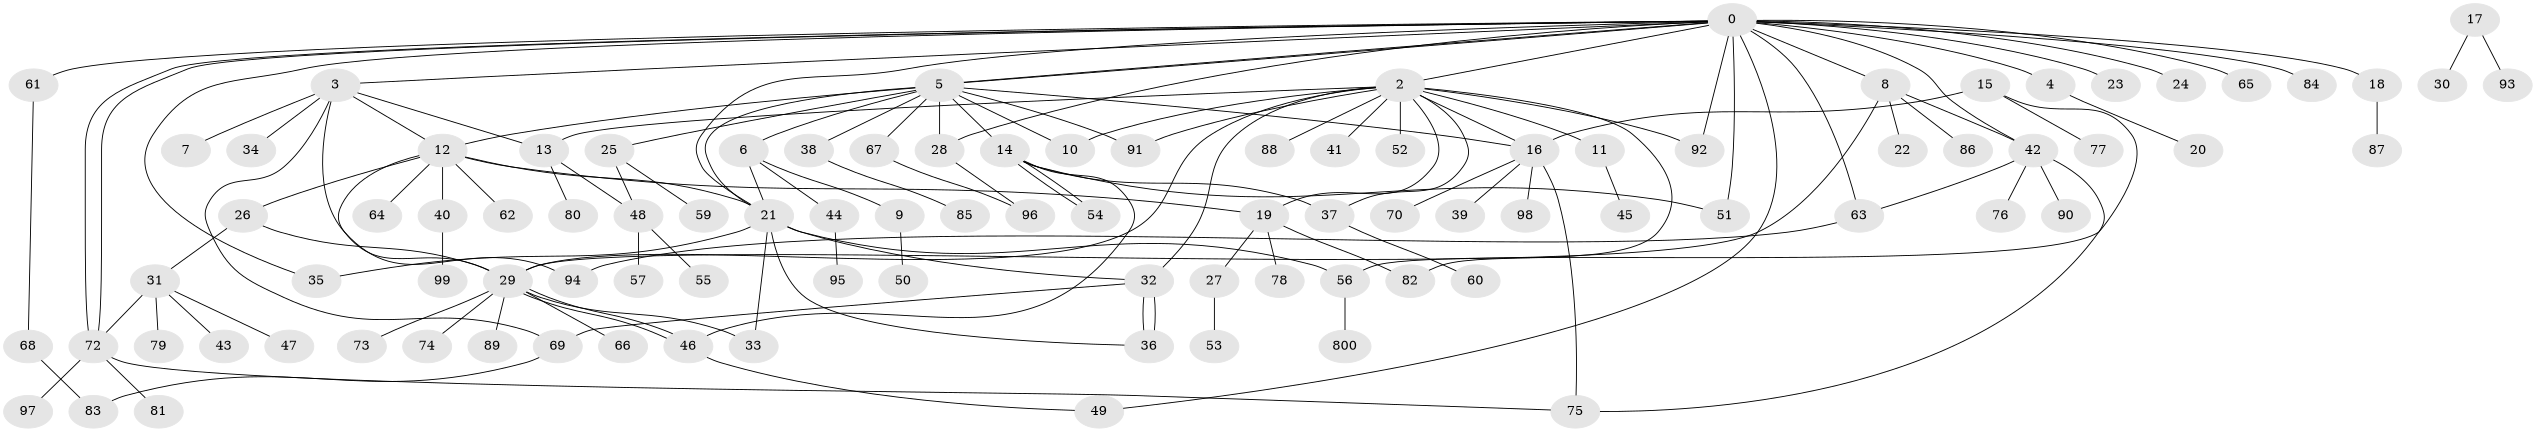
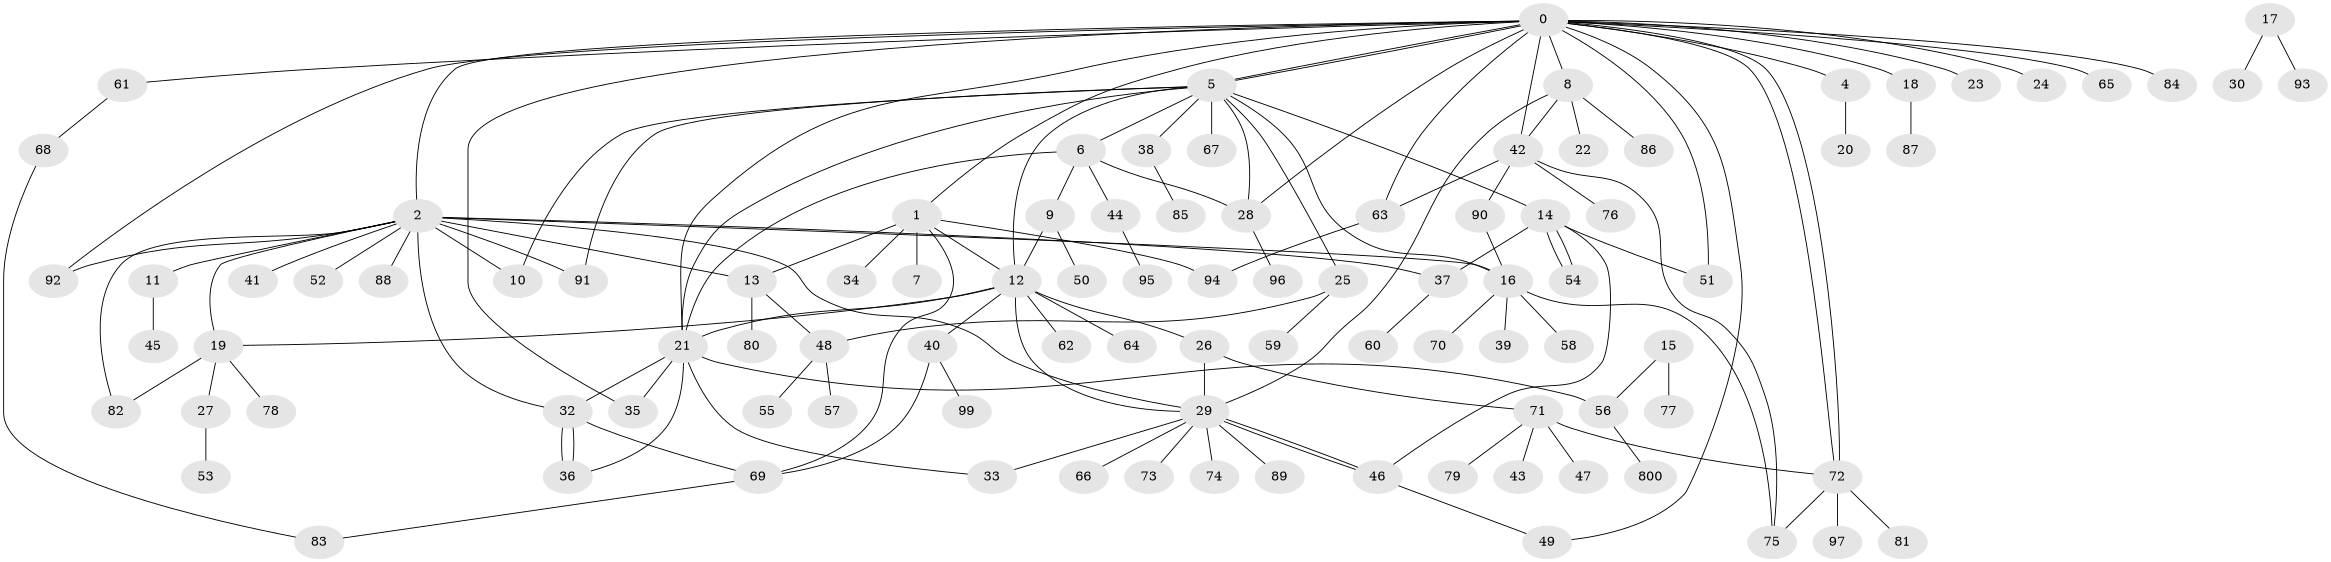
(336, 85) -> (917, 216)
(1757, 112) -> (1496, 254)
none -> (1154, 181)
(952, 183) -> none
(1525, 216) -> (1569, 346)
none -> (1033, 249)
(155, 281) -> (1538, 412)
none -> (875, 442)
